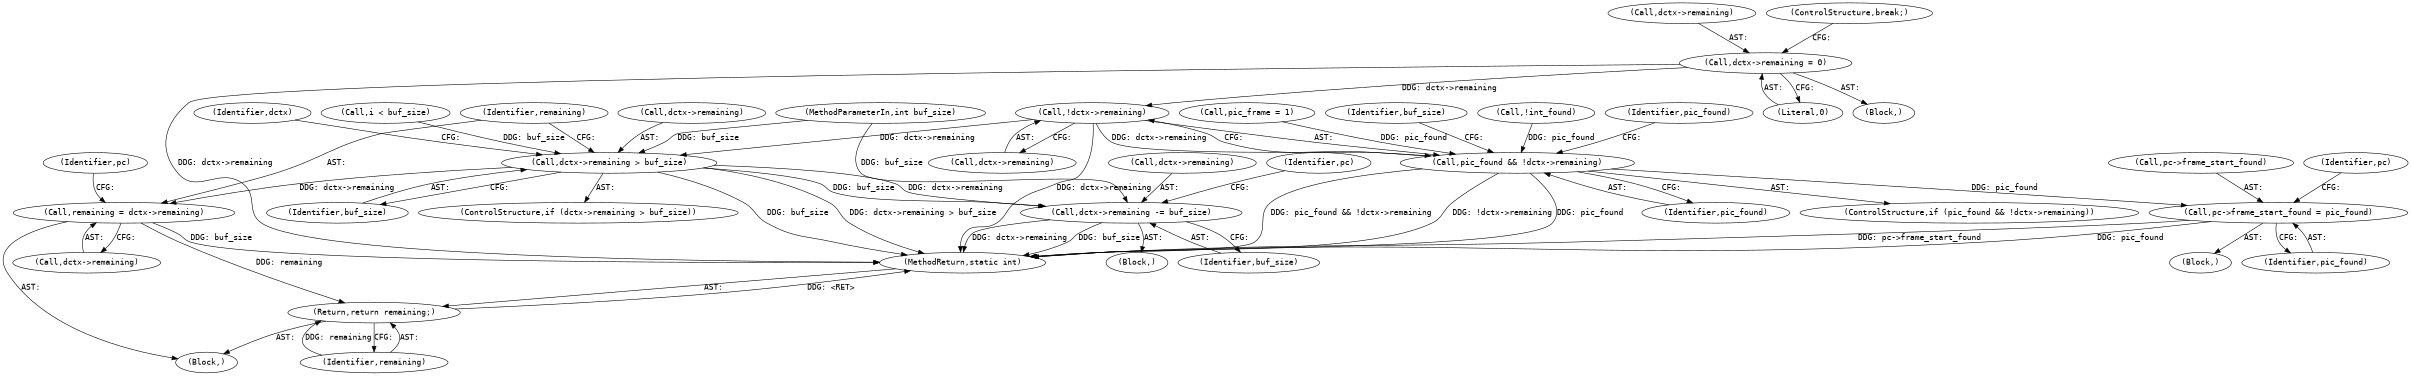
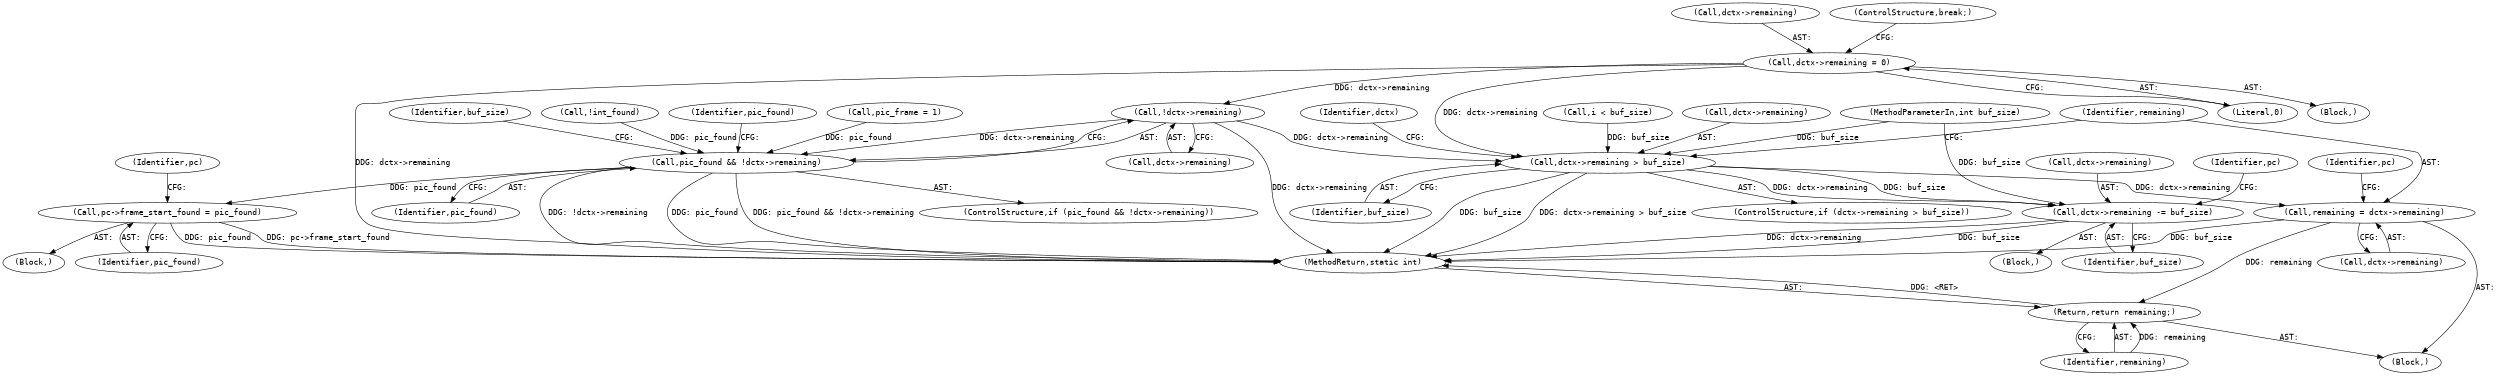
none -> (1537, 81)
(2201, 163) -> none
